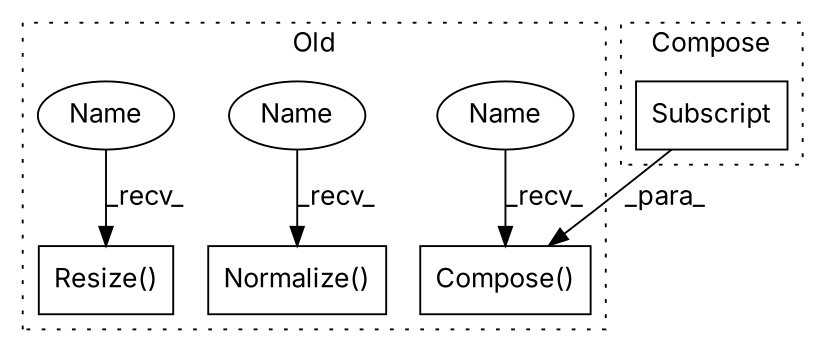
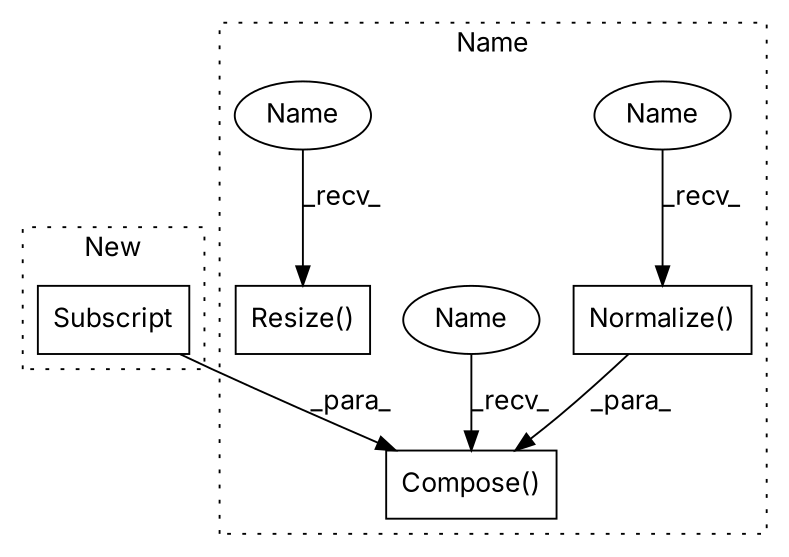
(314, 44) -> (493, 44)
(712, 44) -> (114, 249)
none -> (581, 397)
